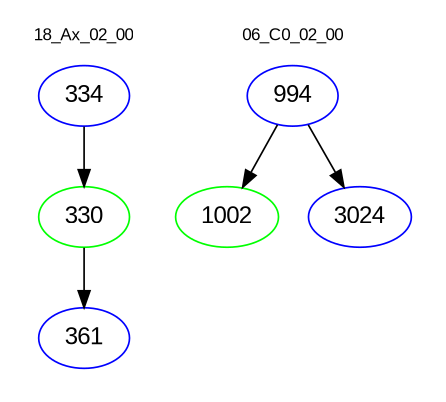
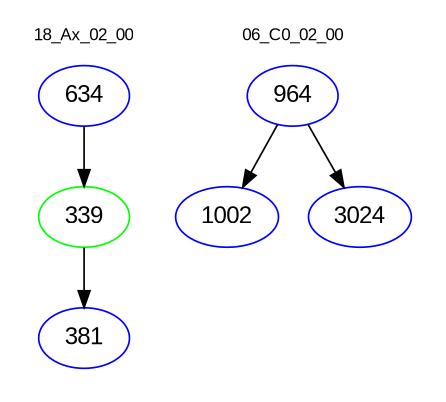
(84, 96) -> (84, 96)
(293, 96) -> (293, 96)
(84, 217) -> (84, 217)
(227, 217) -> (227, 217)
(84, 338) -> (84, 338)
